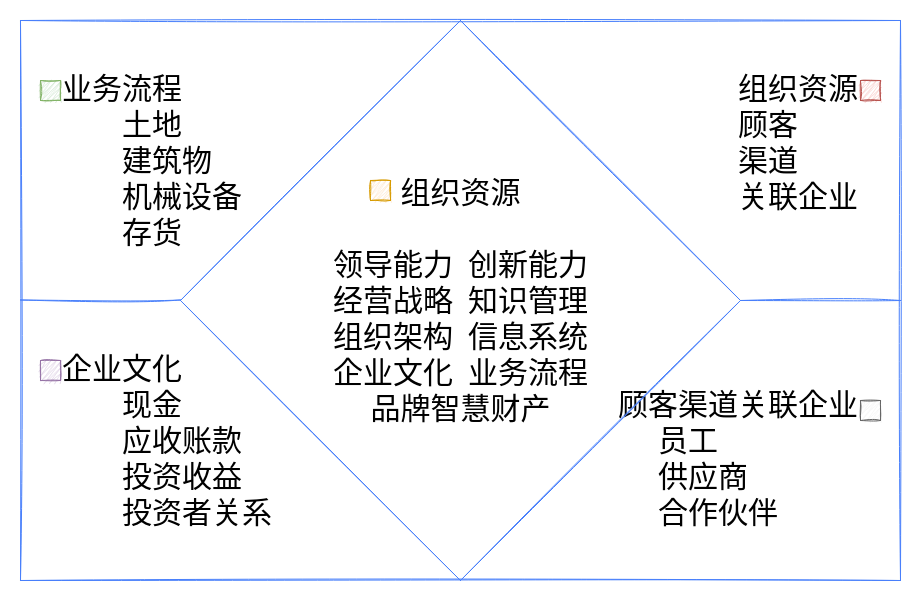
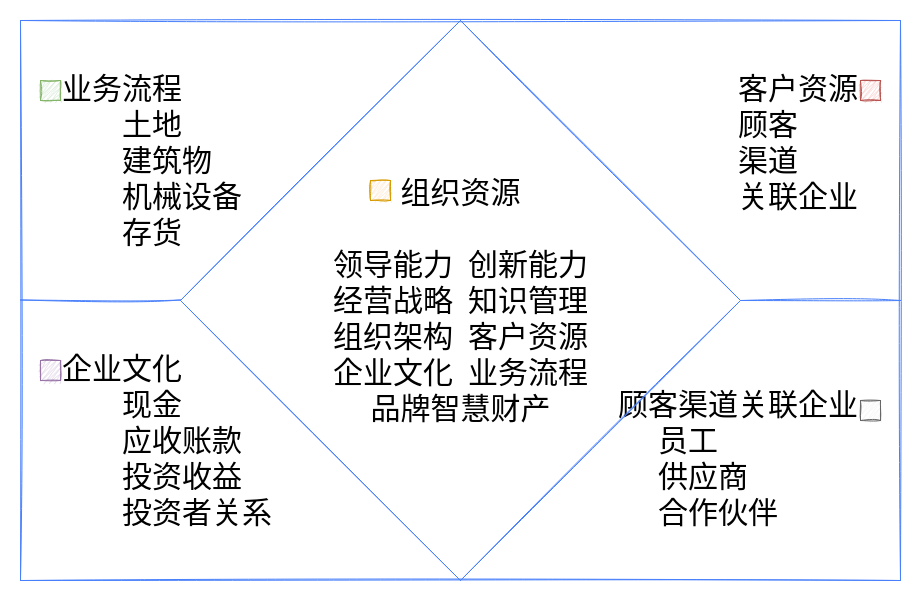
(811, 161) -> (811, 161)
(461, 301) -> (461, 301)
